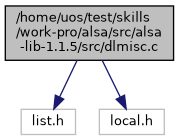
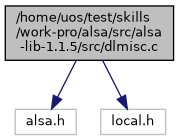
(48, 122) -> (46, 122)
